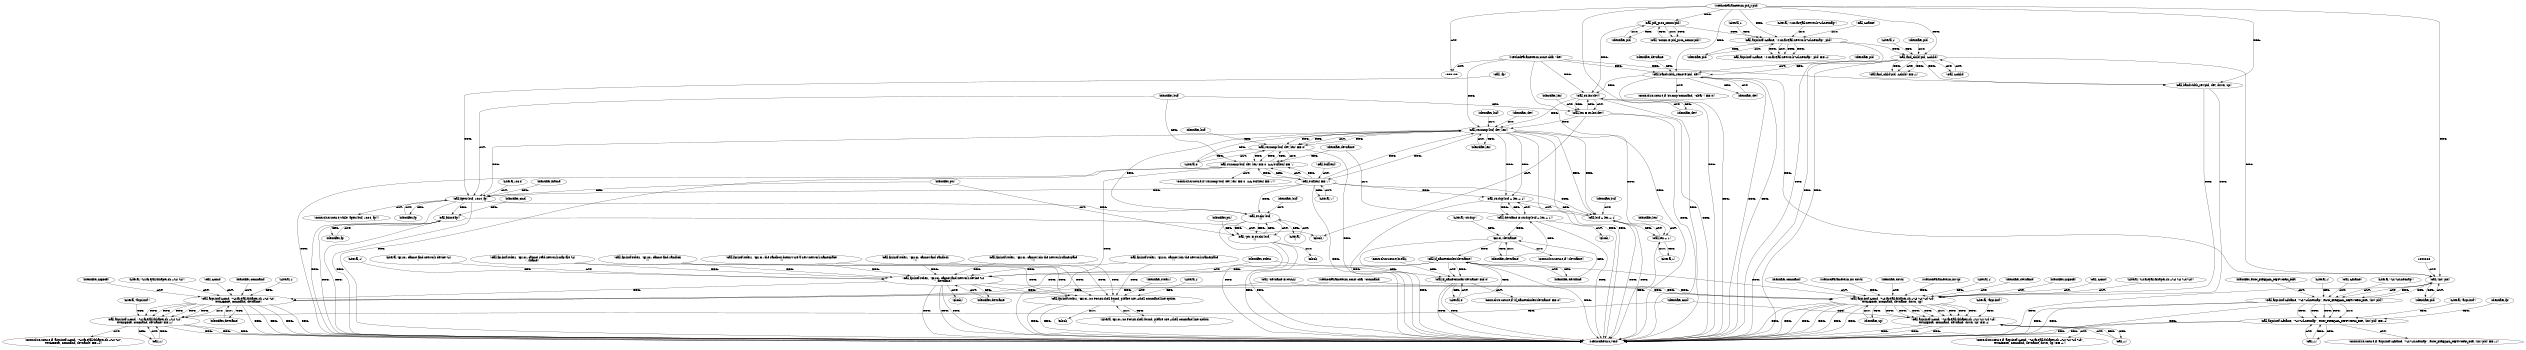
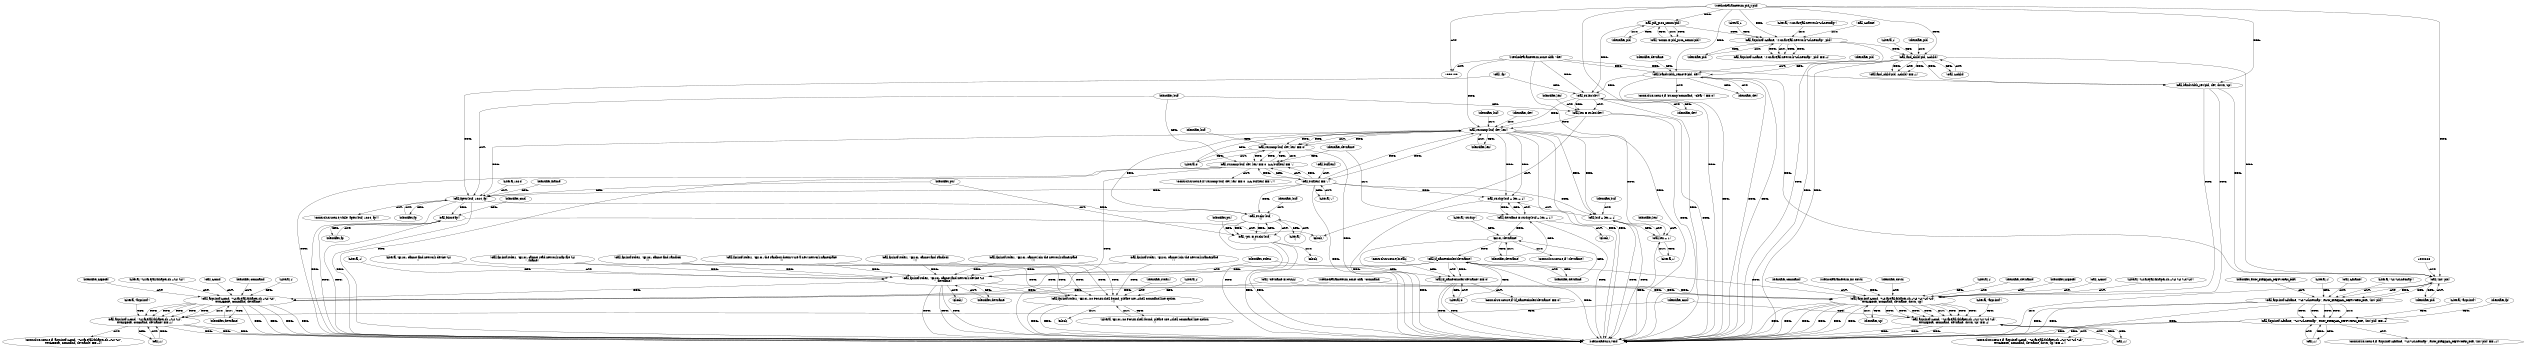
(1949, 66) -> (1949, 66)
(1588, 106) -> (1540, 86)
(1554, 206) -> none
none -> (2240, 269)
(1941, 280) -> none
(2032, 311) -> (2032, 311)
